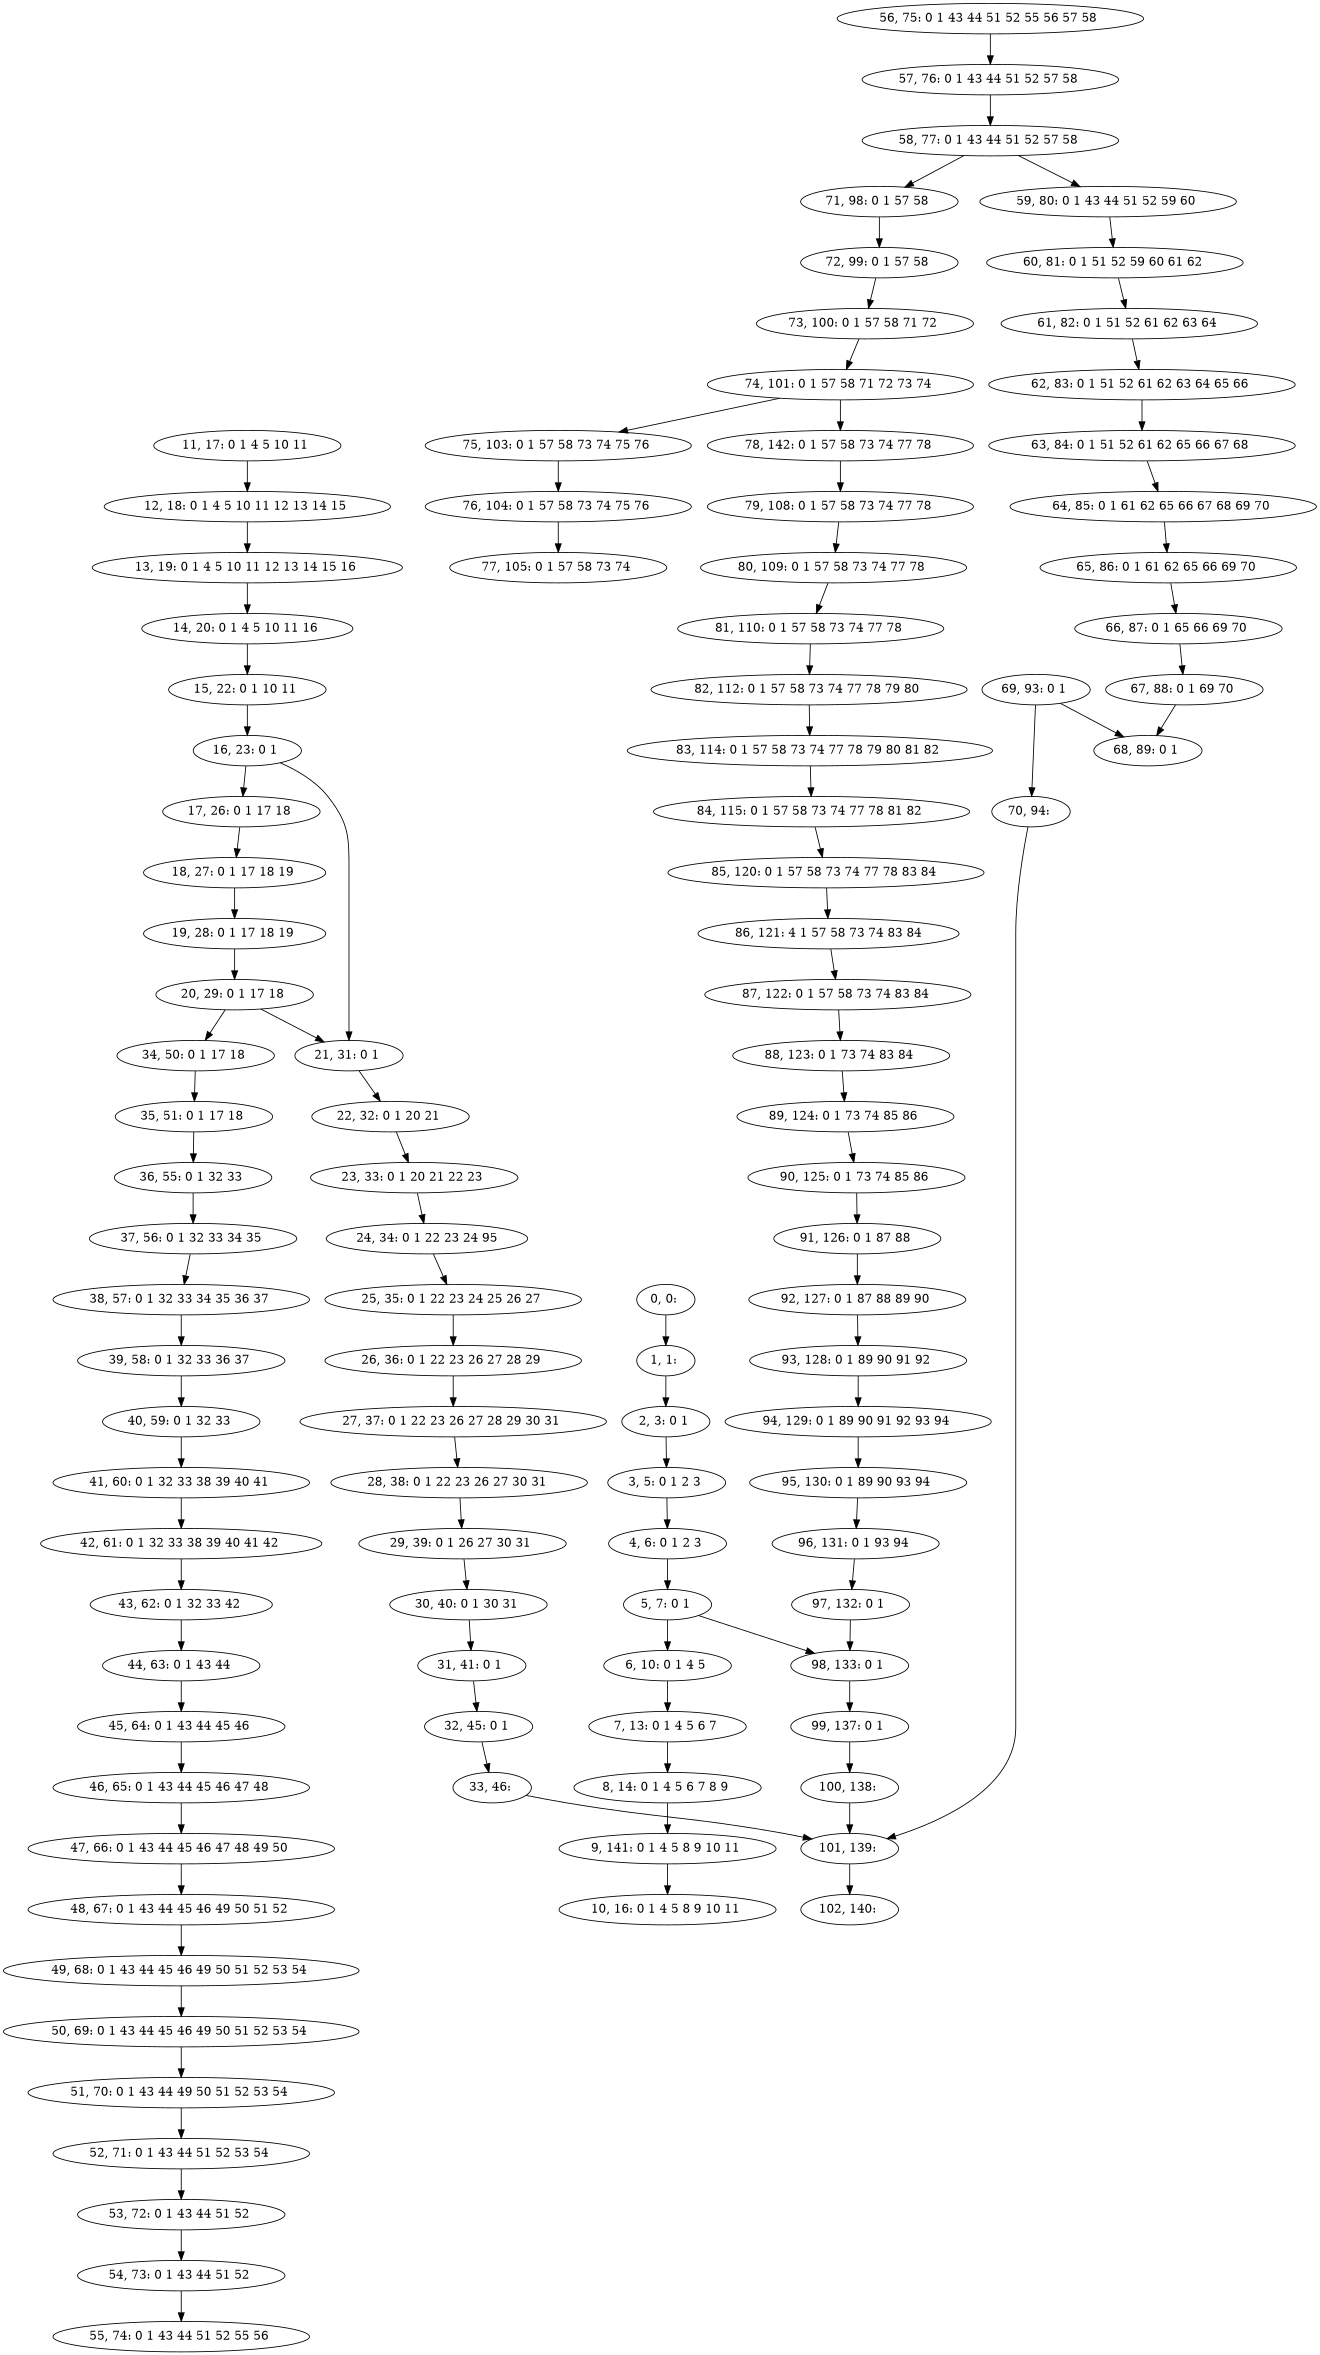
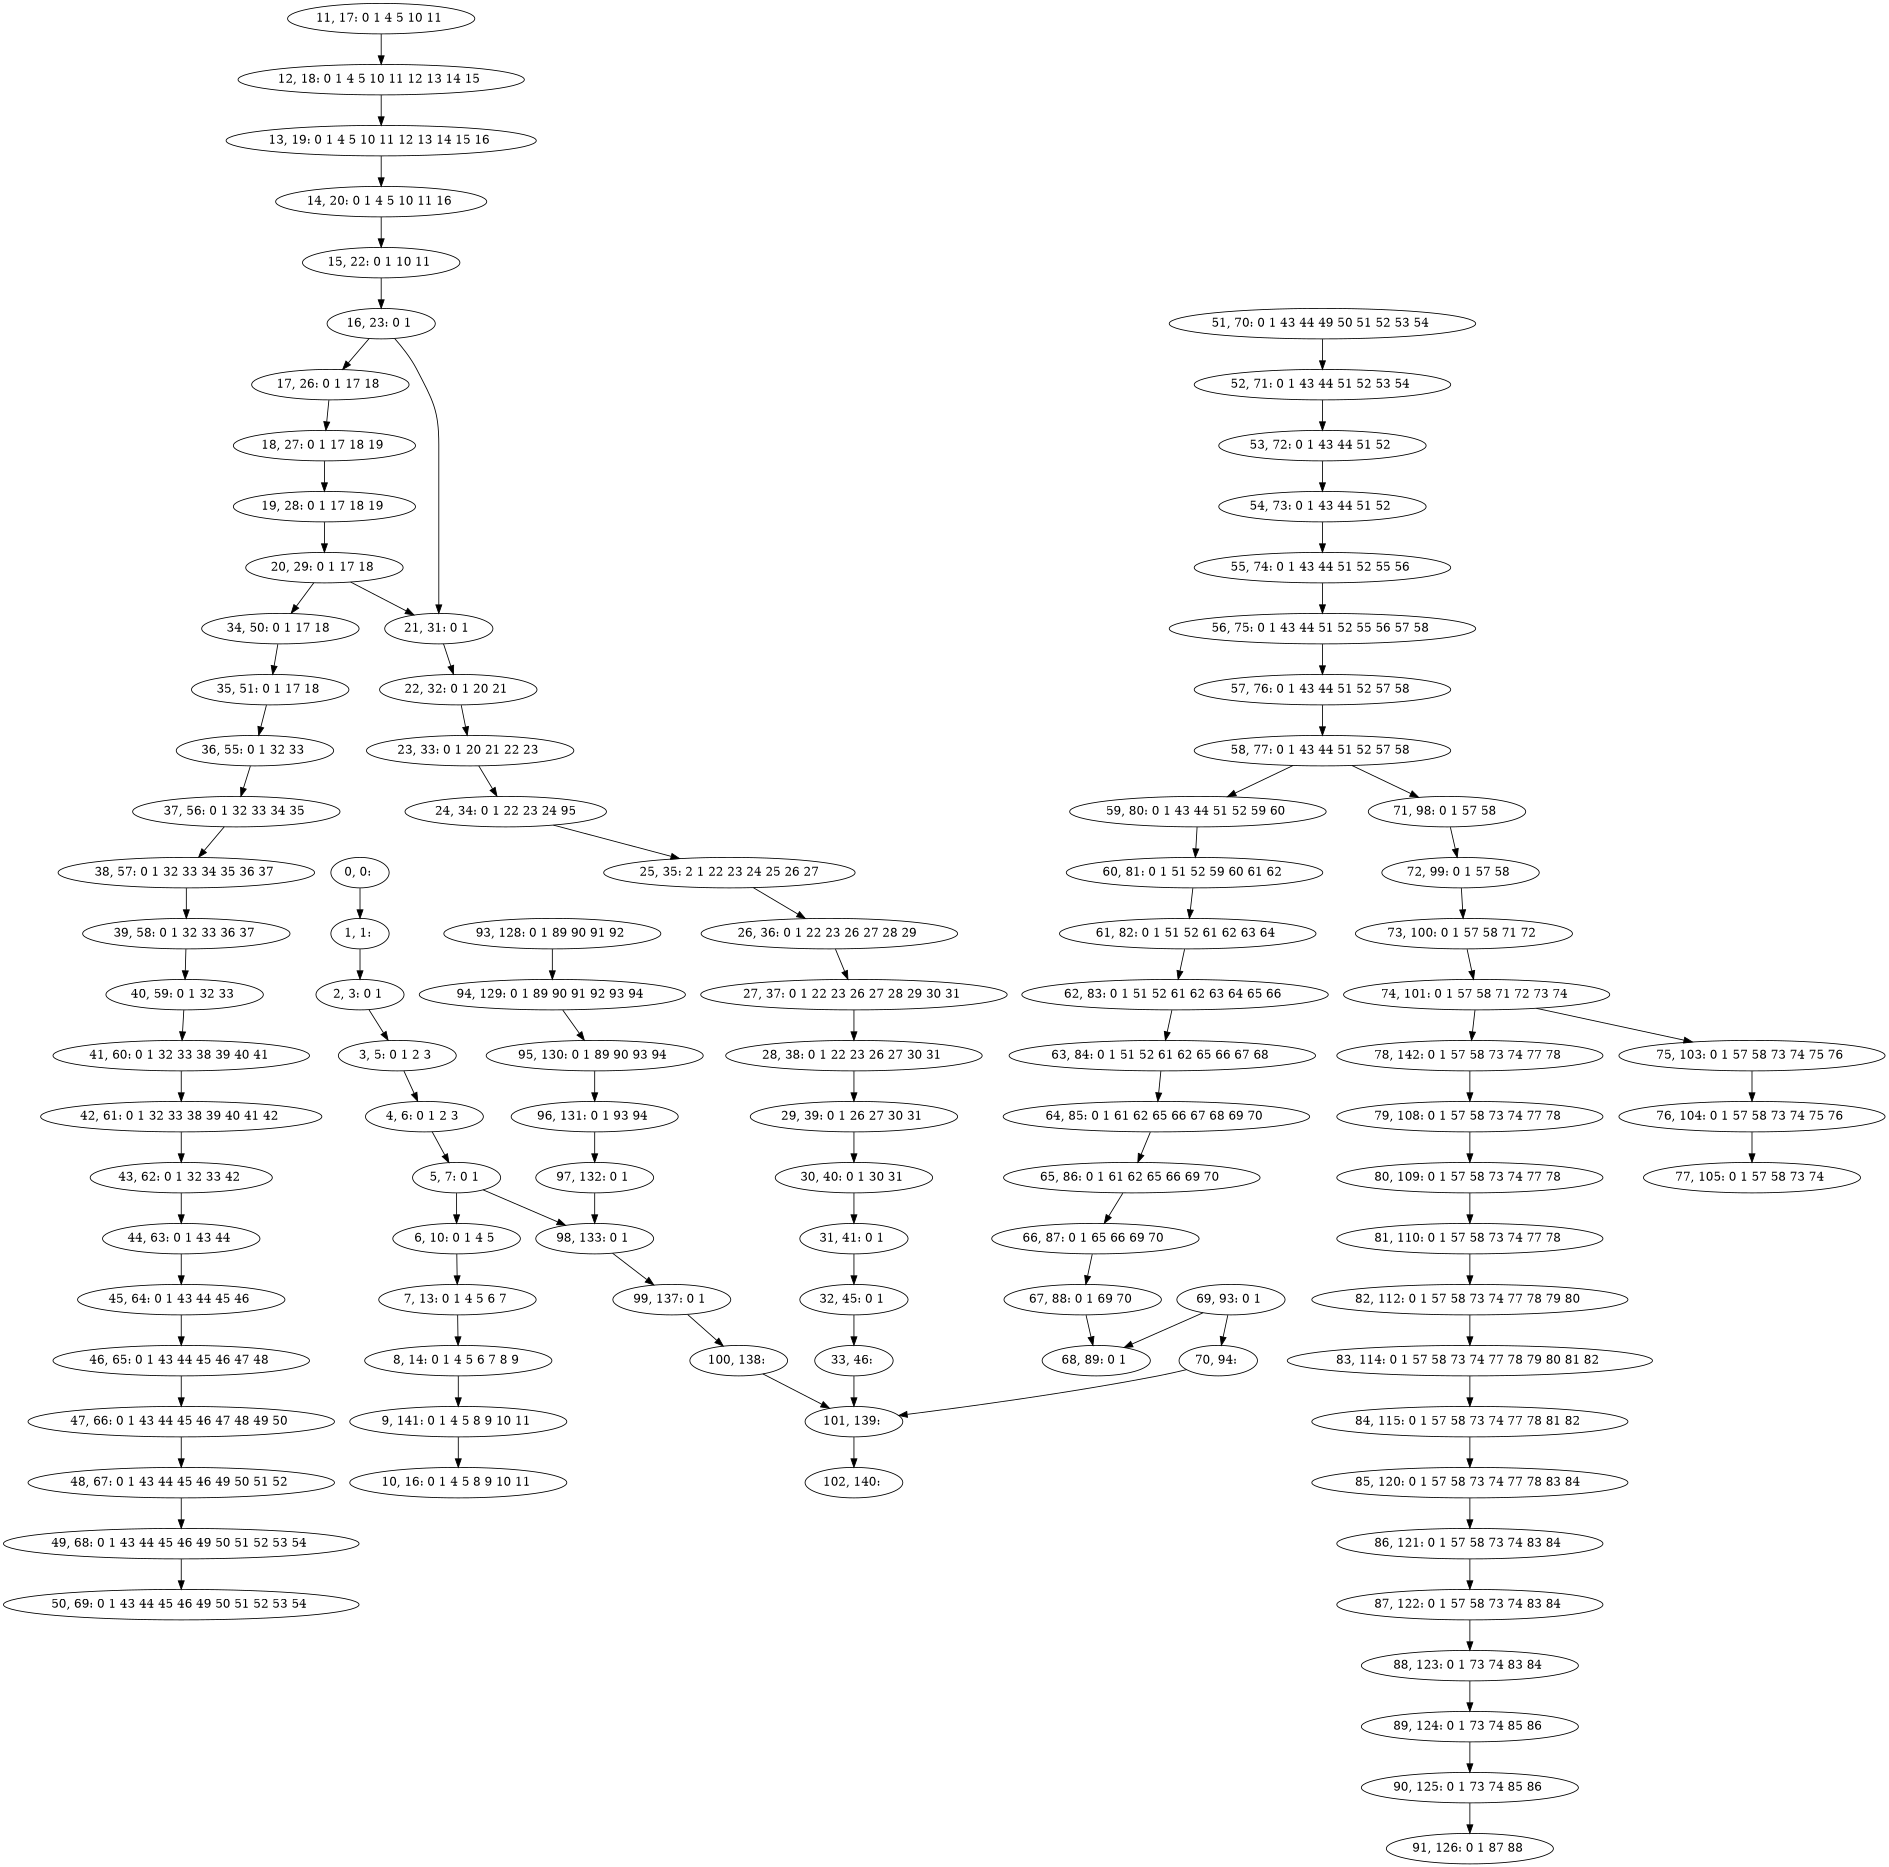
none -> (1322, 594)
(829, 934) -> (1470, 1544)
(453, 1300) -> (729, 873)
(857, 1300) -> none
(181, 2058) -> none
